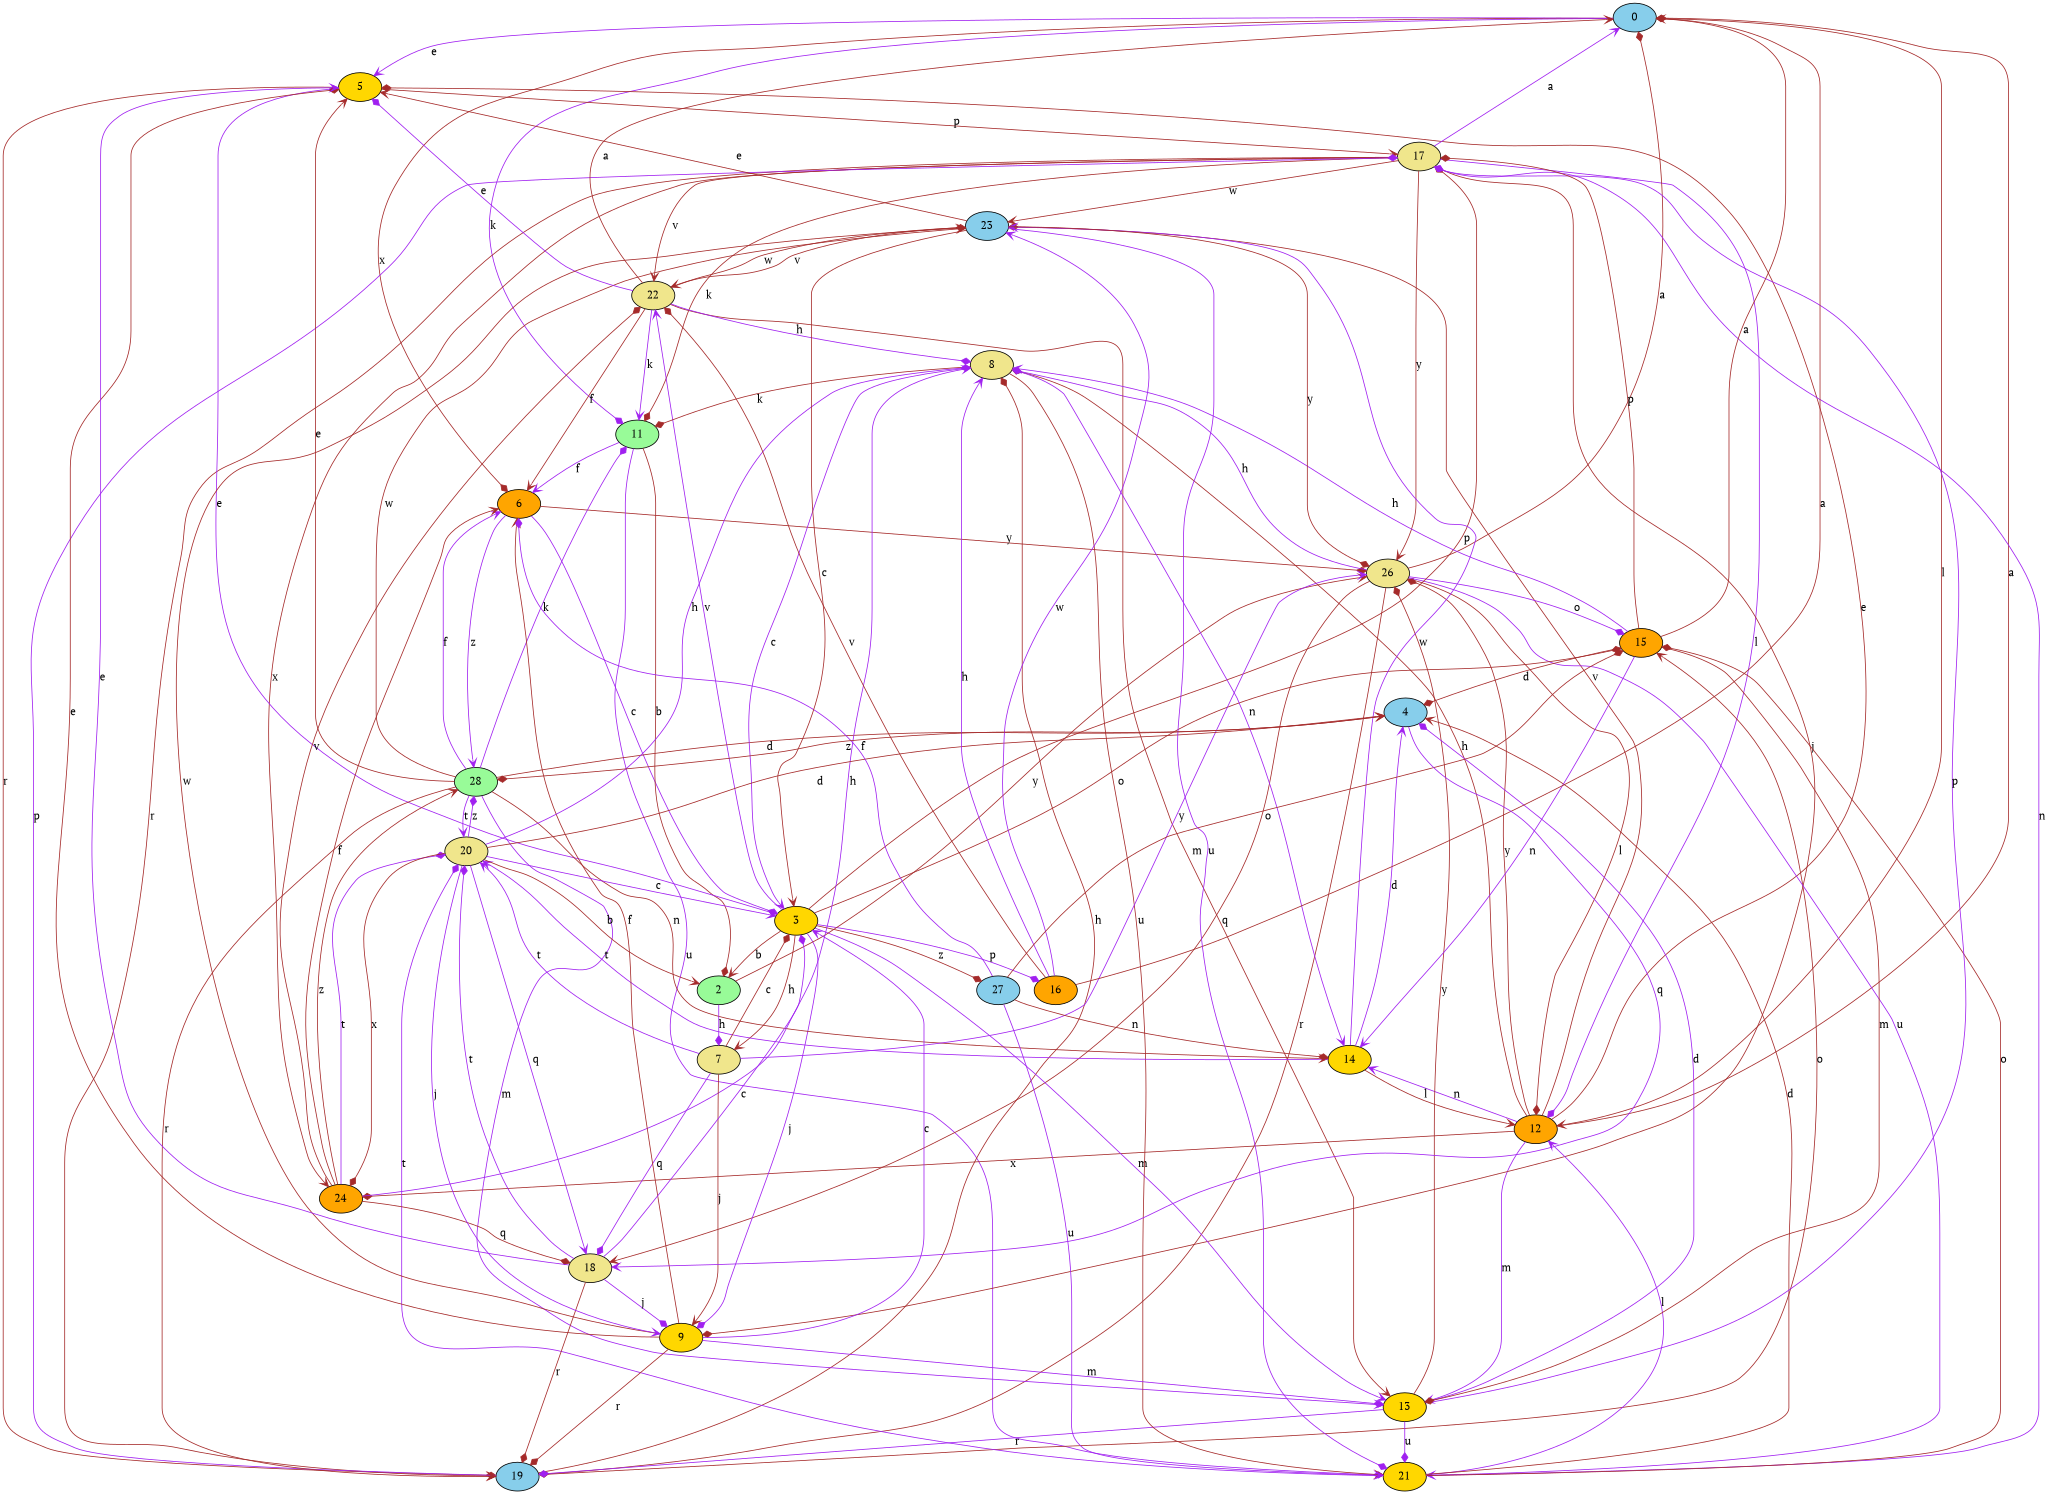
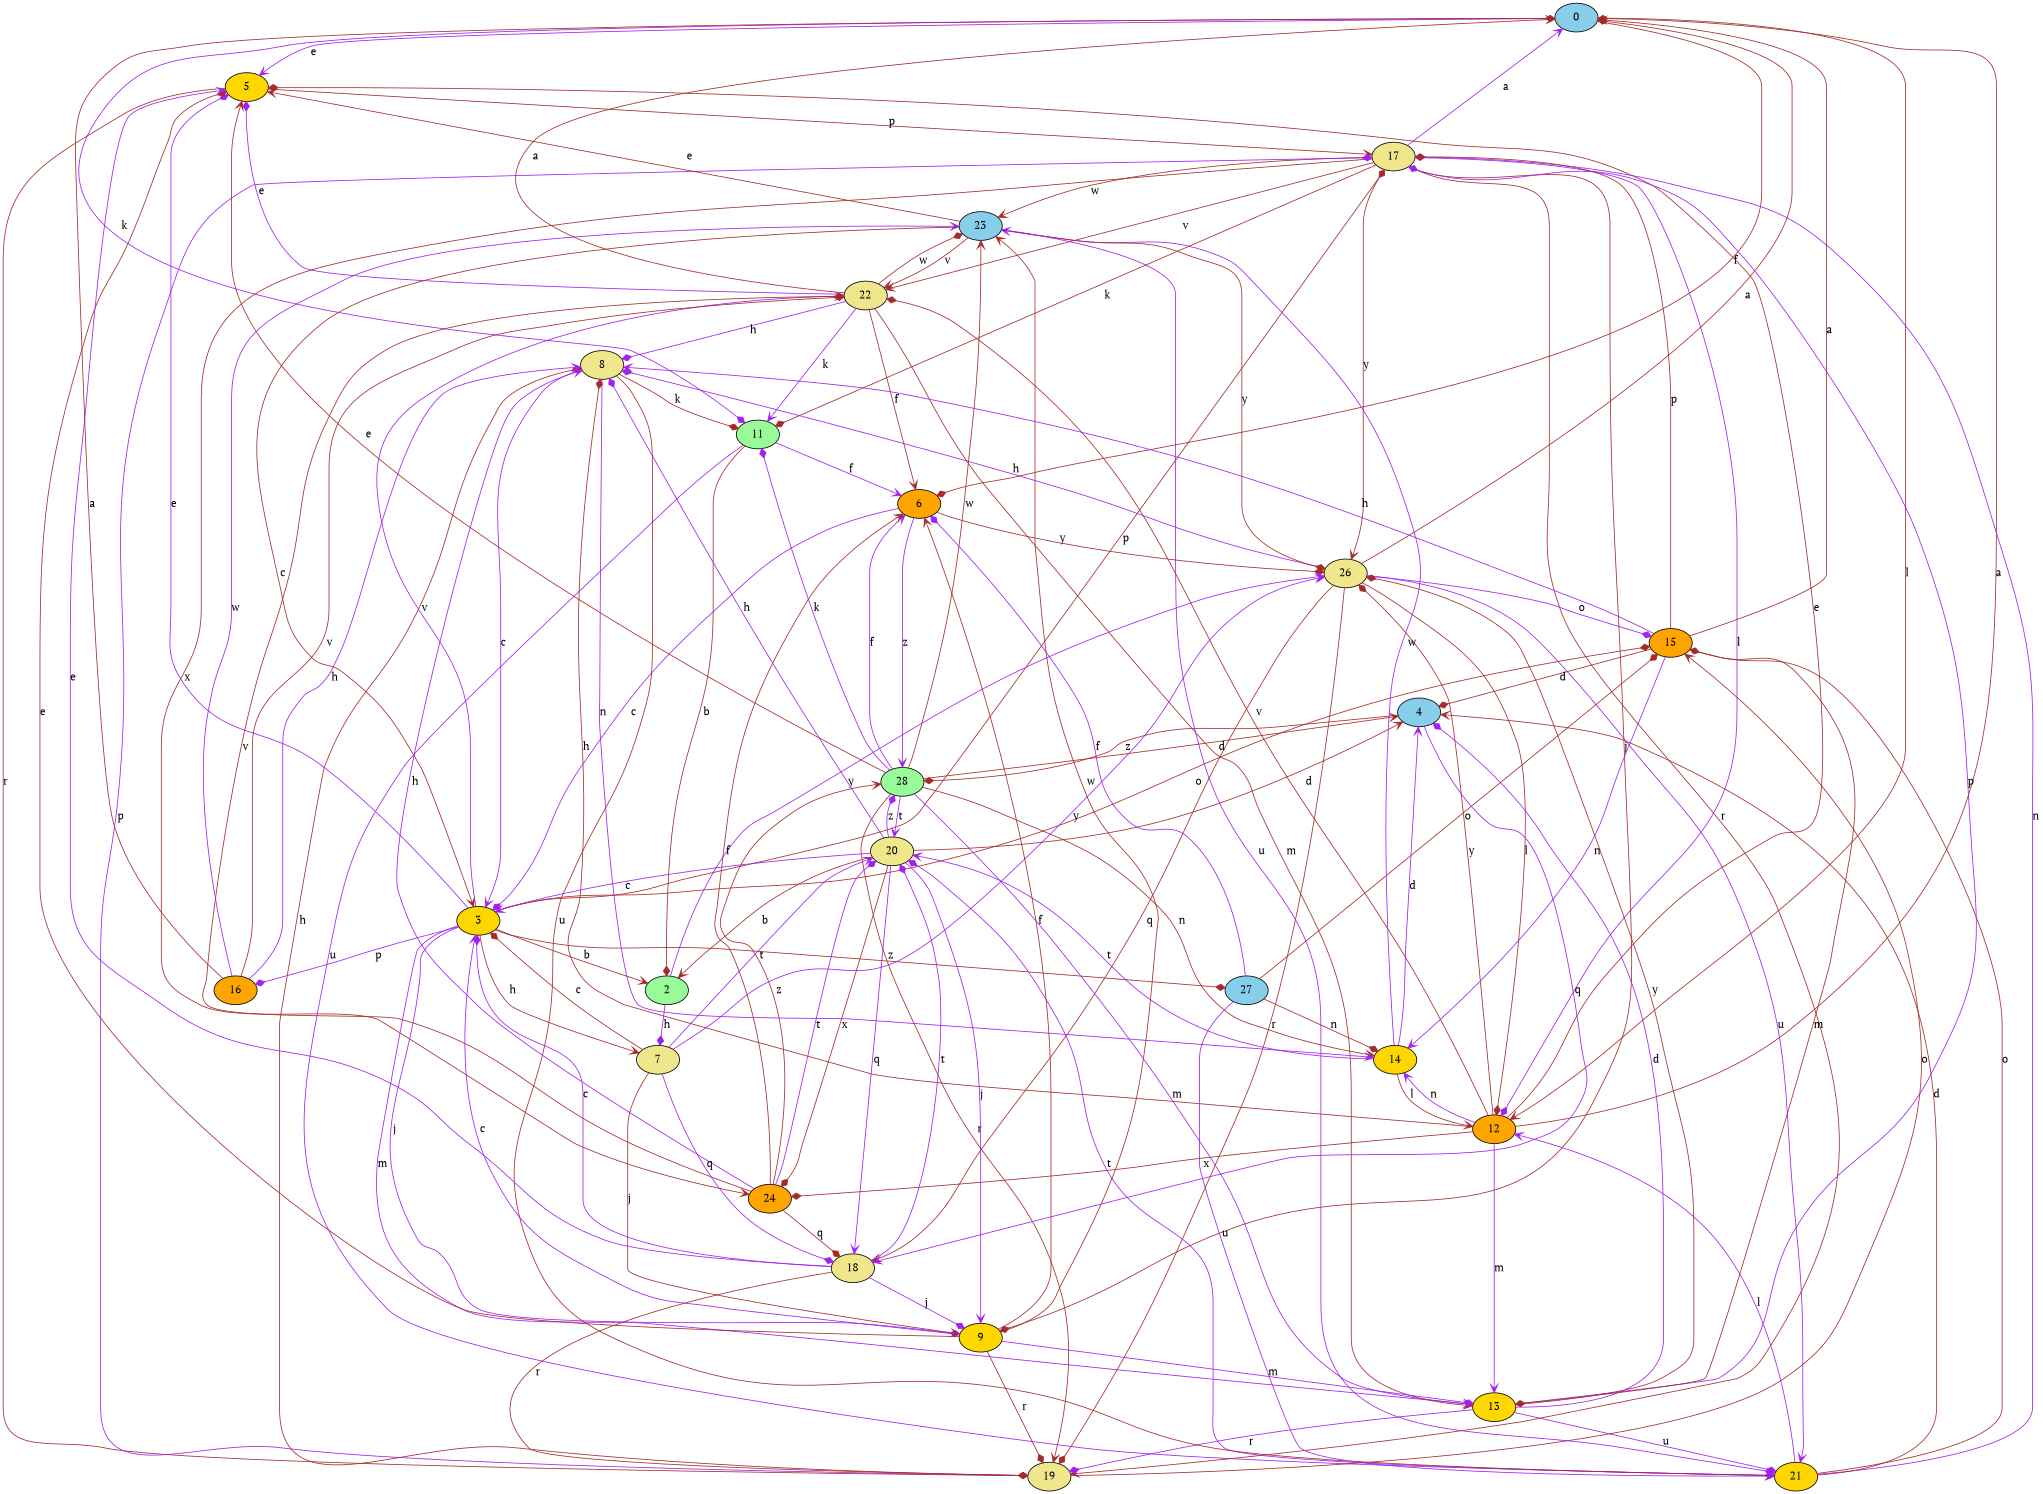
(383, 261) -> (1736, 261)
(1480, 522) -> (1228, 674)
(1025, 775) -> (944, 710)
(518, 1477) -> (1049, 1477)
